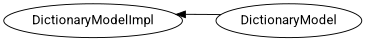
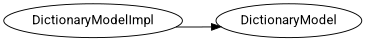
(203, 14) -> (194, 27)
